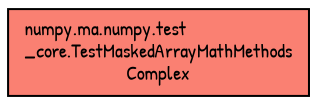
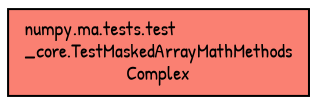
(159, 53) -> (159, 53)
